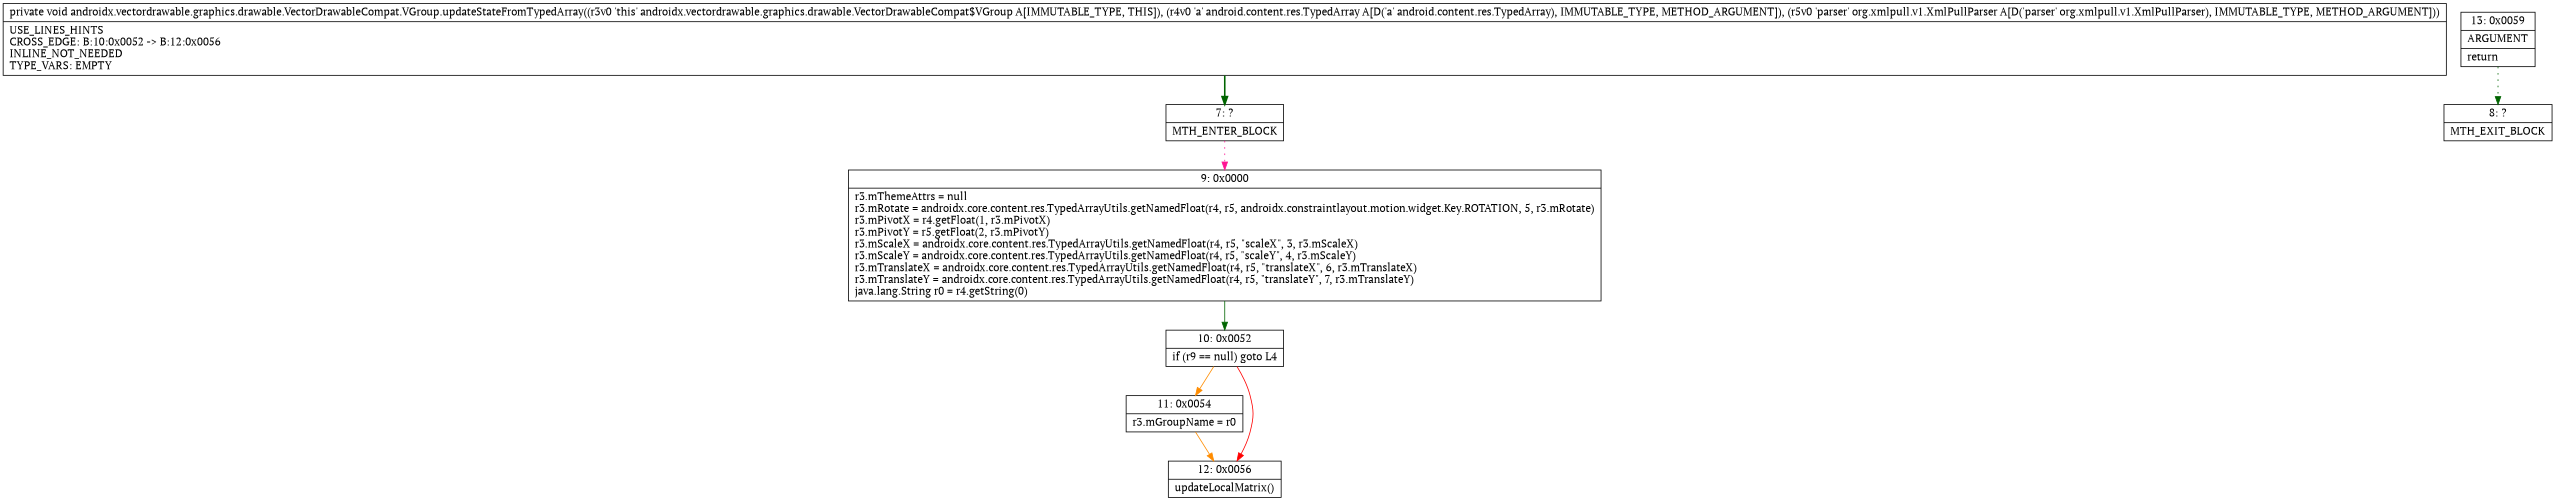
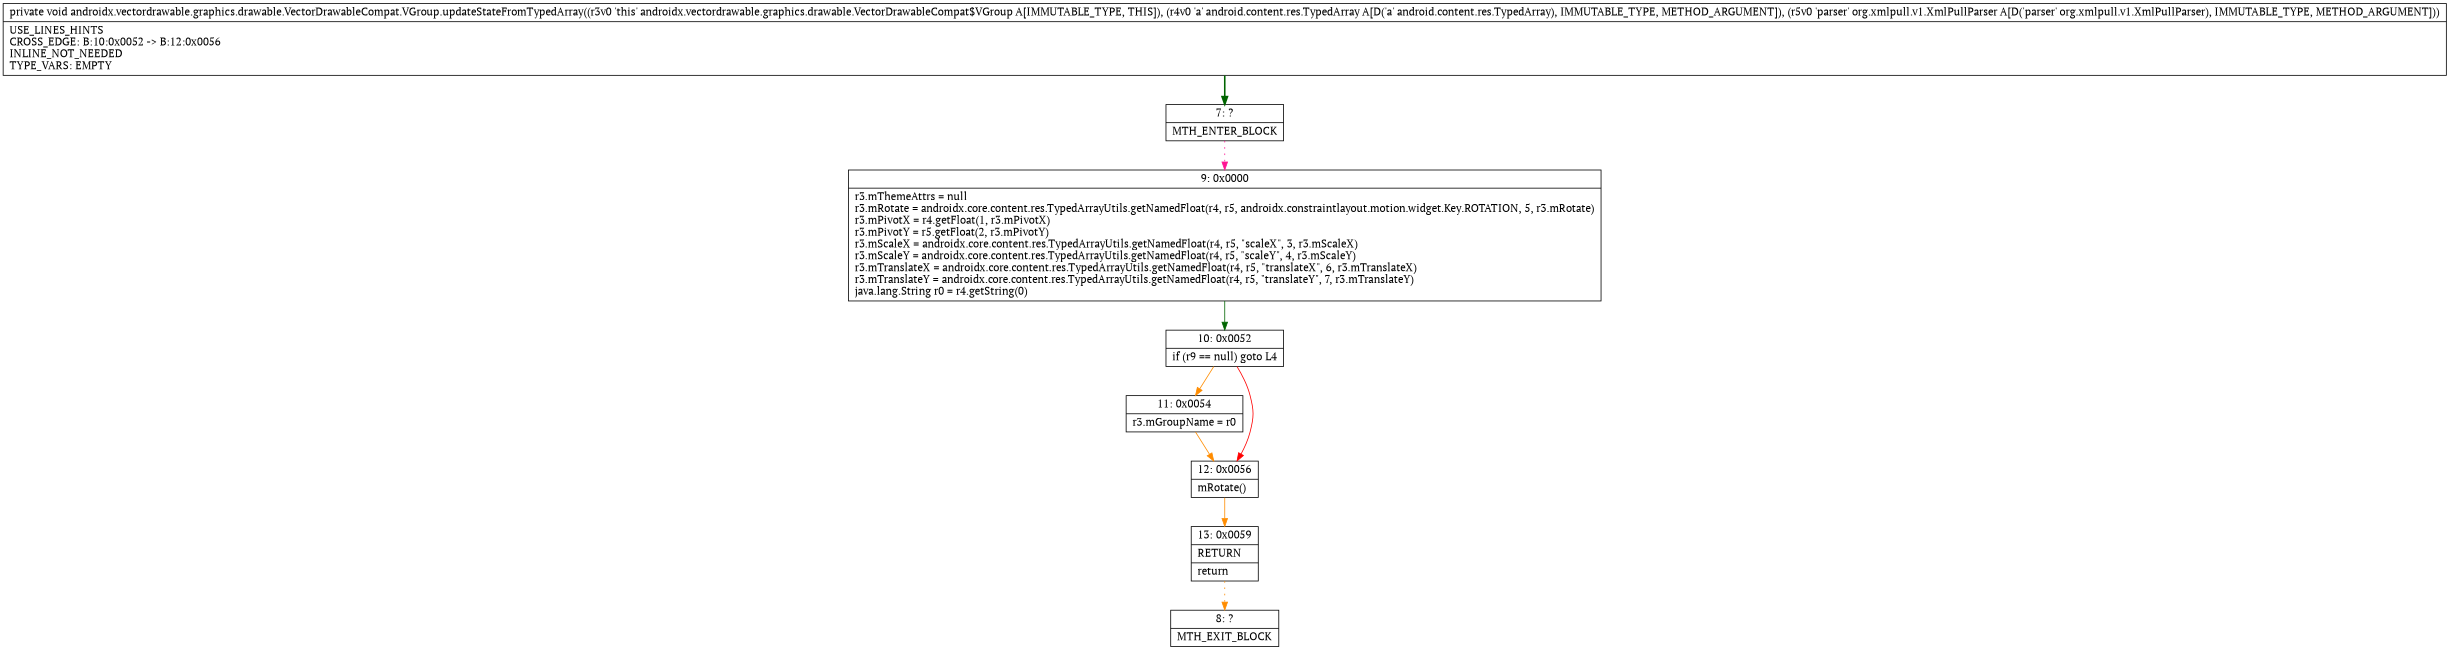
(2498, 39) -> (1220, 553)
(2498, 82) -> (1225, 592)
(1225, 488) -> (1222, 488)
none -> (1225, 508)
